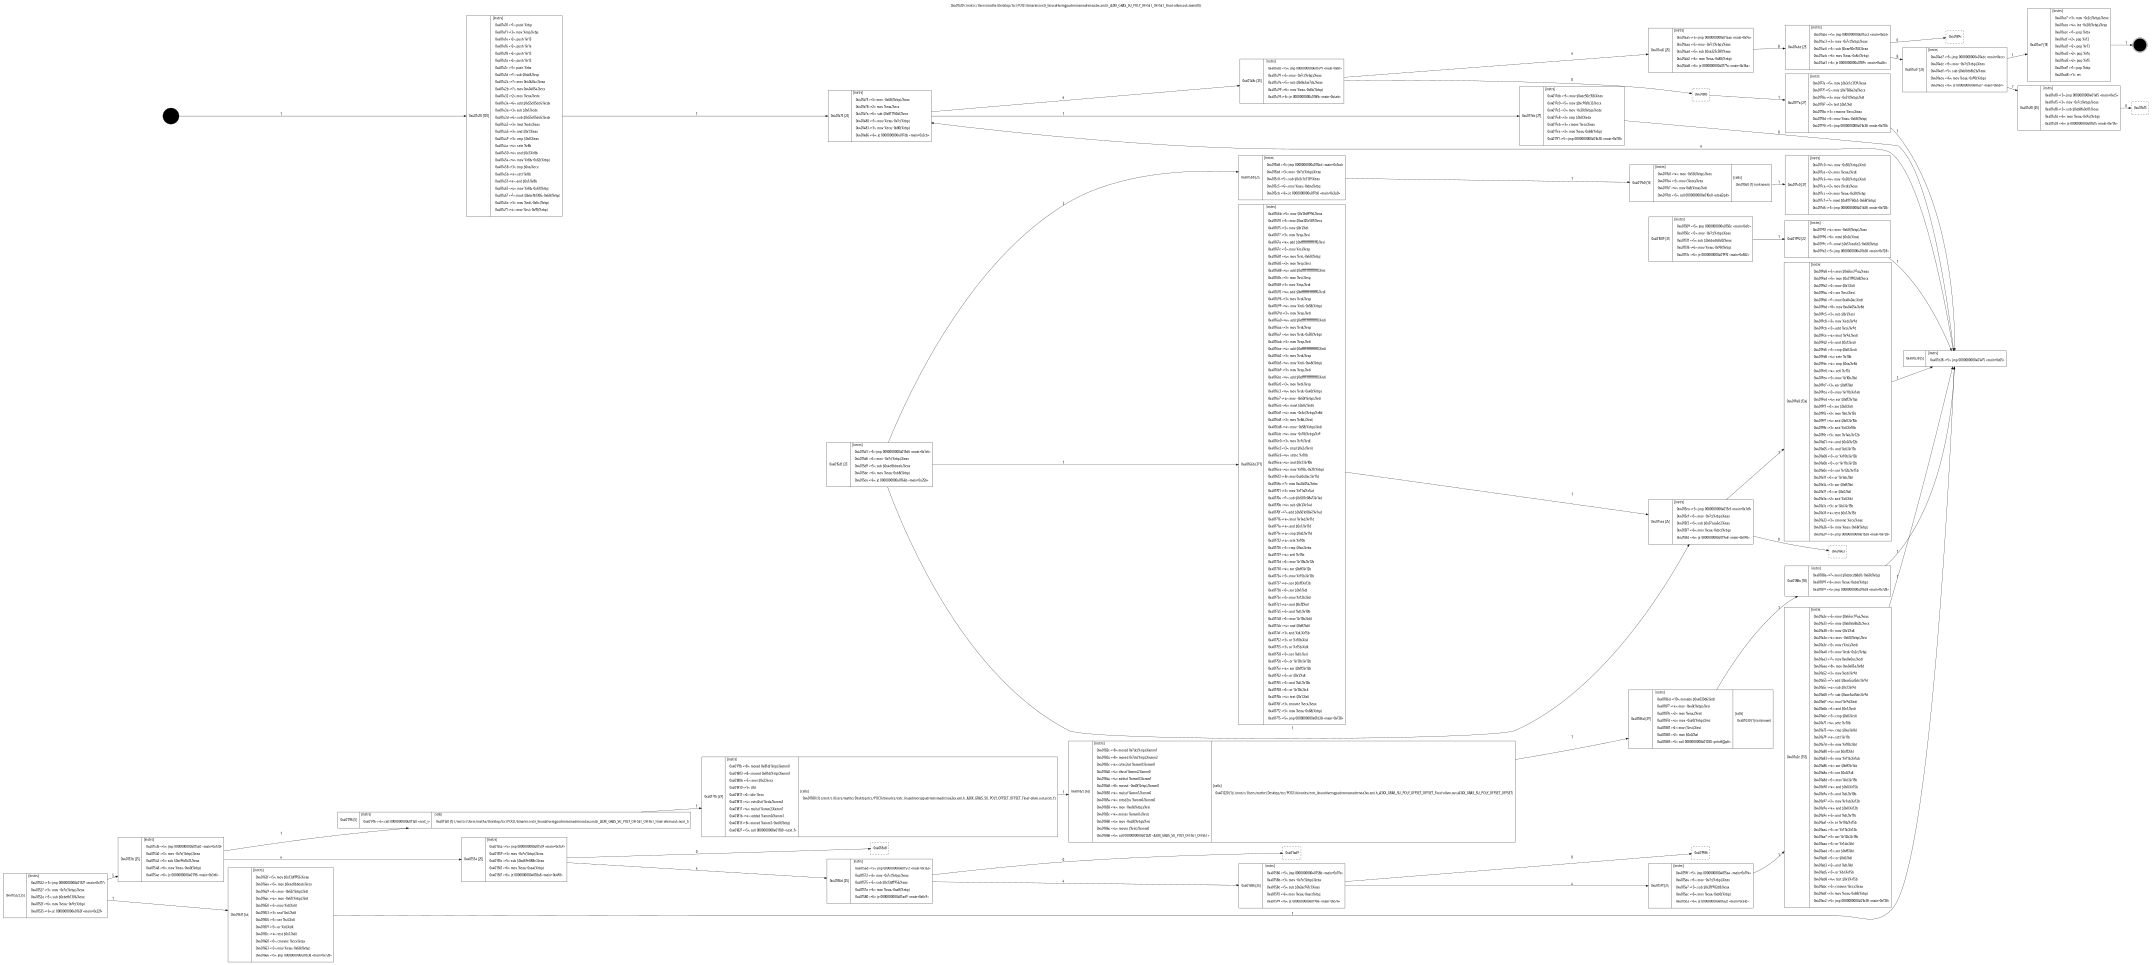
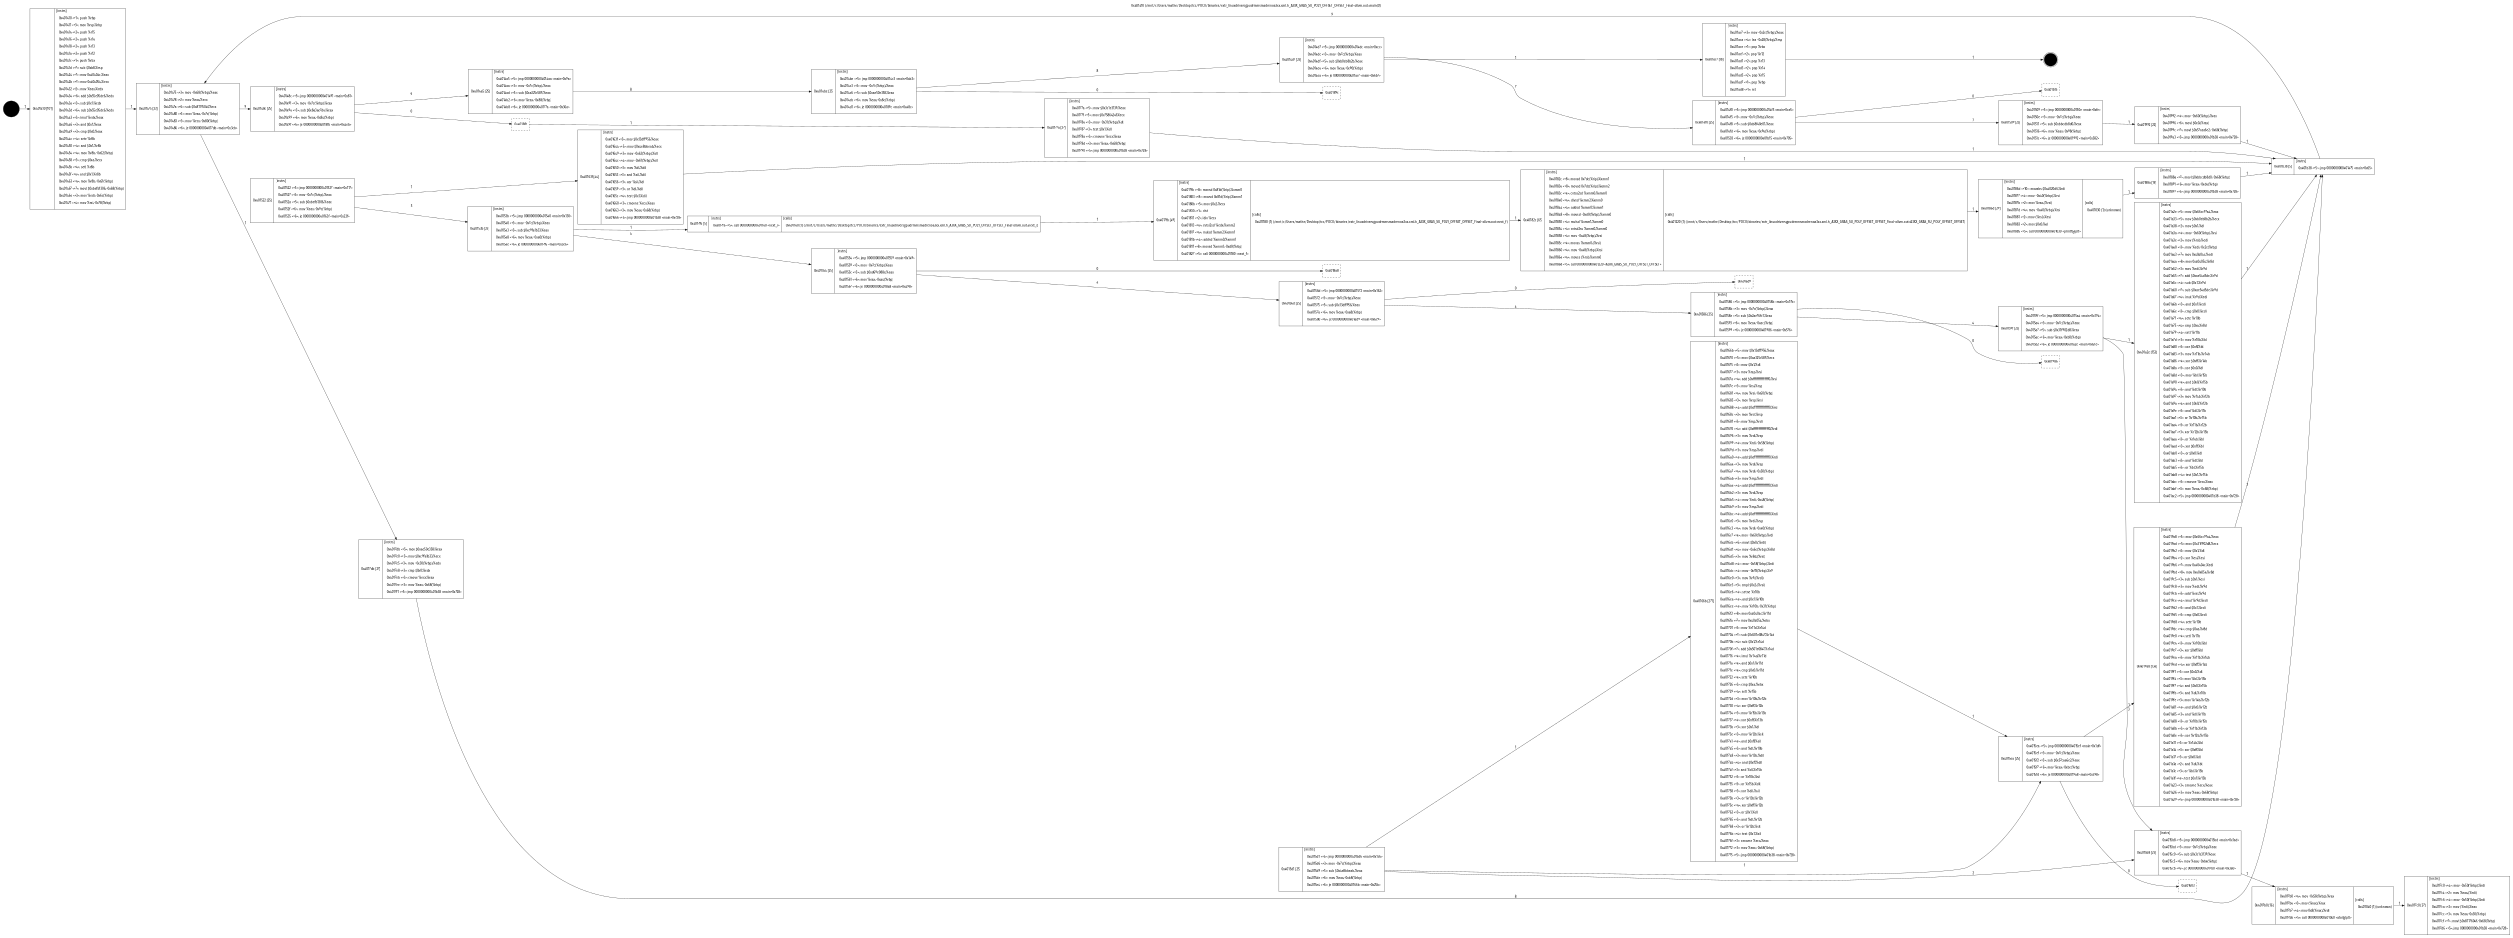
none -> (1896, 123)
none -> (2126, 582)
